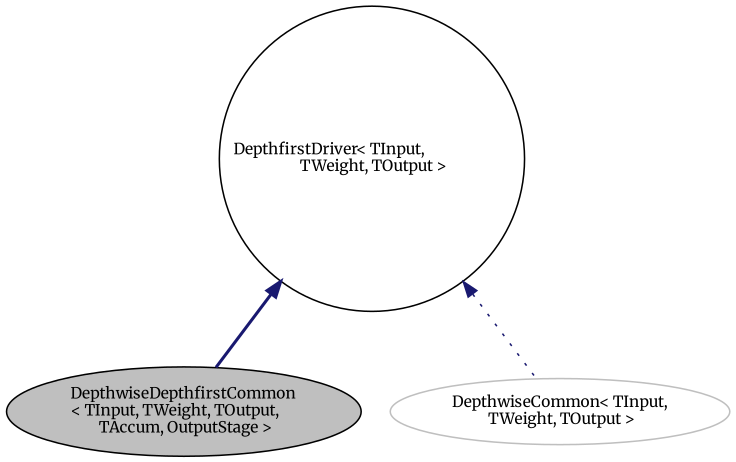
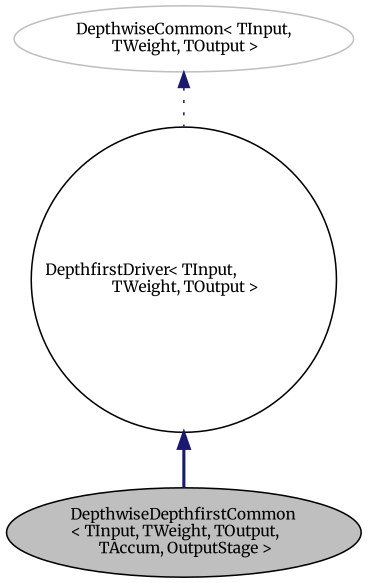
(505, 337) -> (184, 107)
